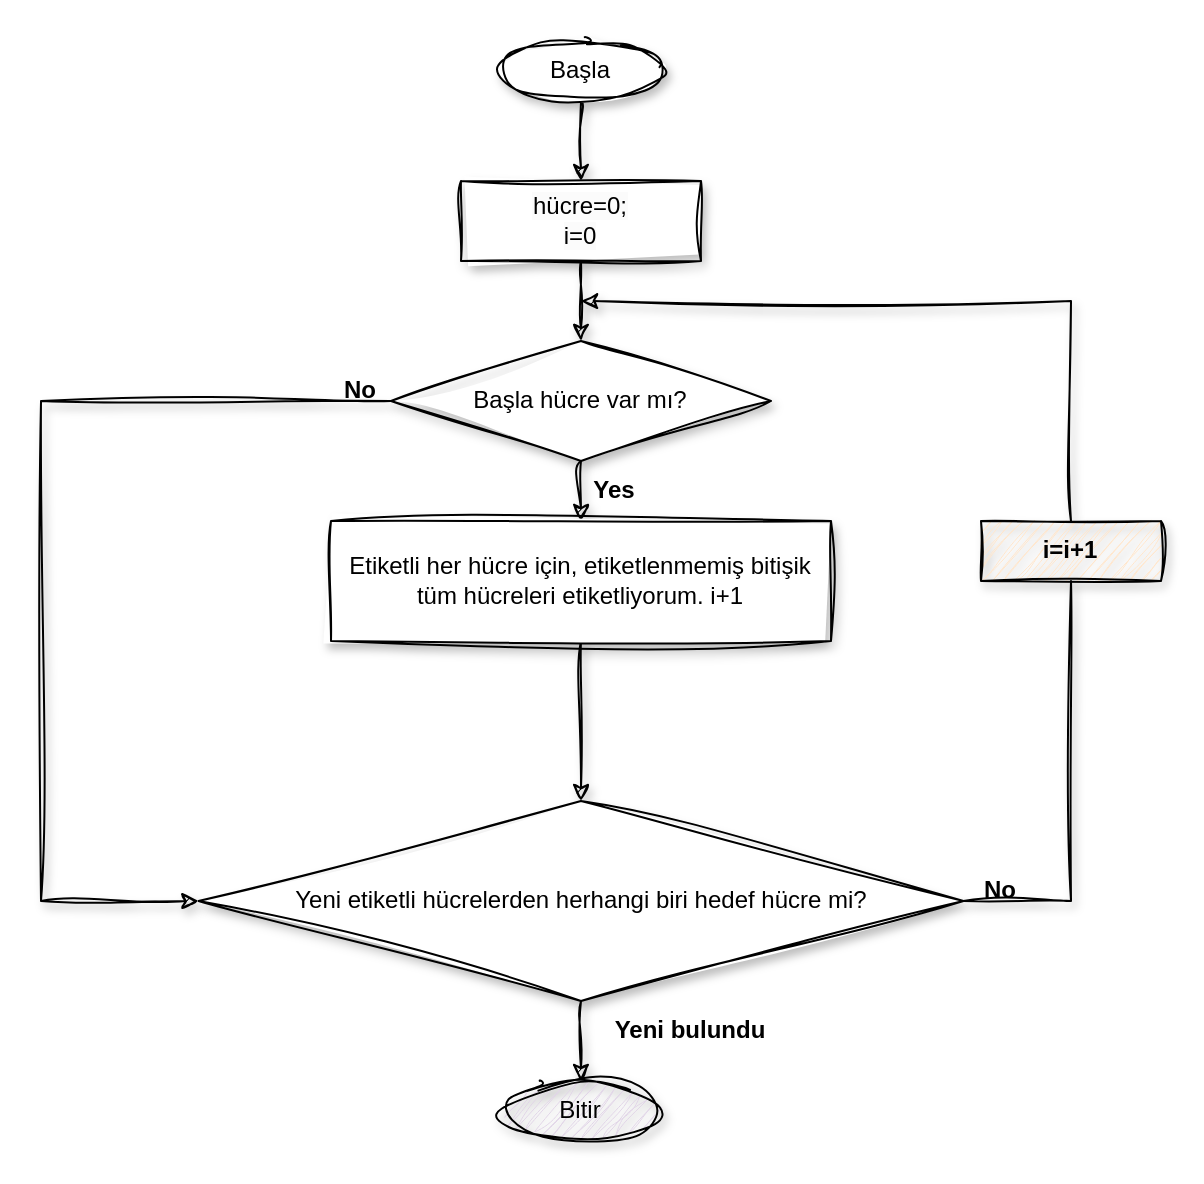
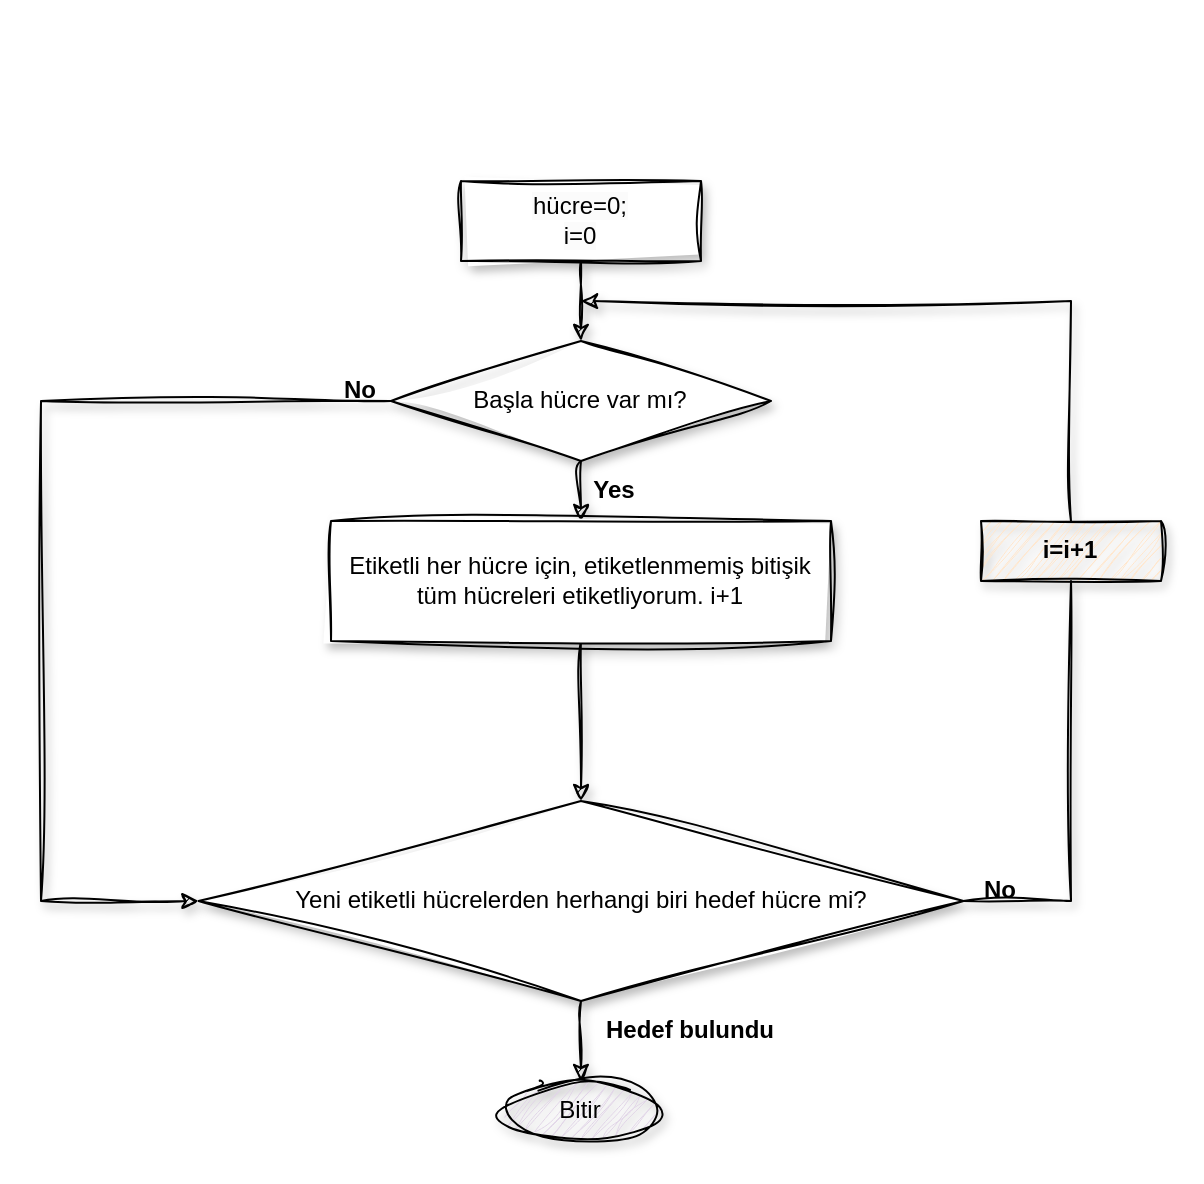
(581, 71) -> none
(581, 136) -> none
(691, 1031) -> (691, 1031)
